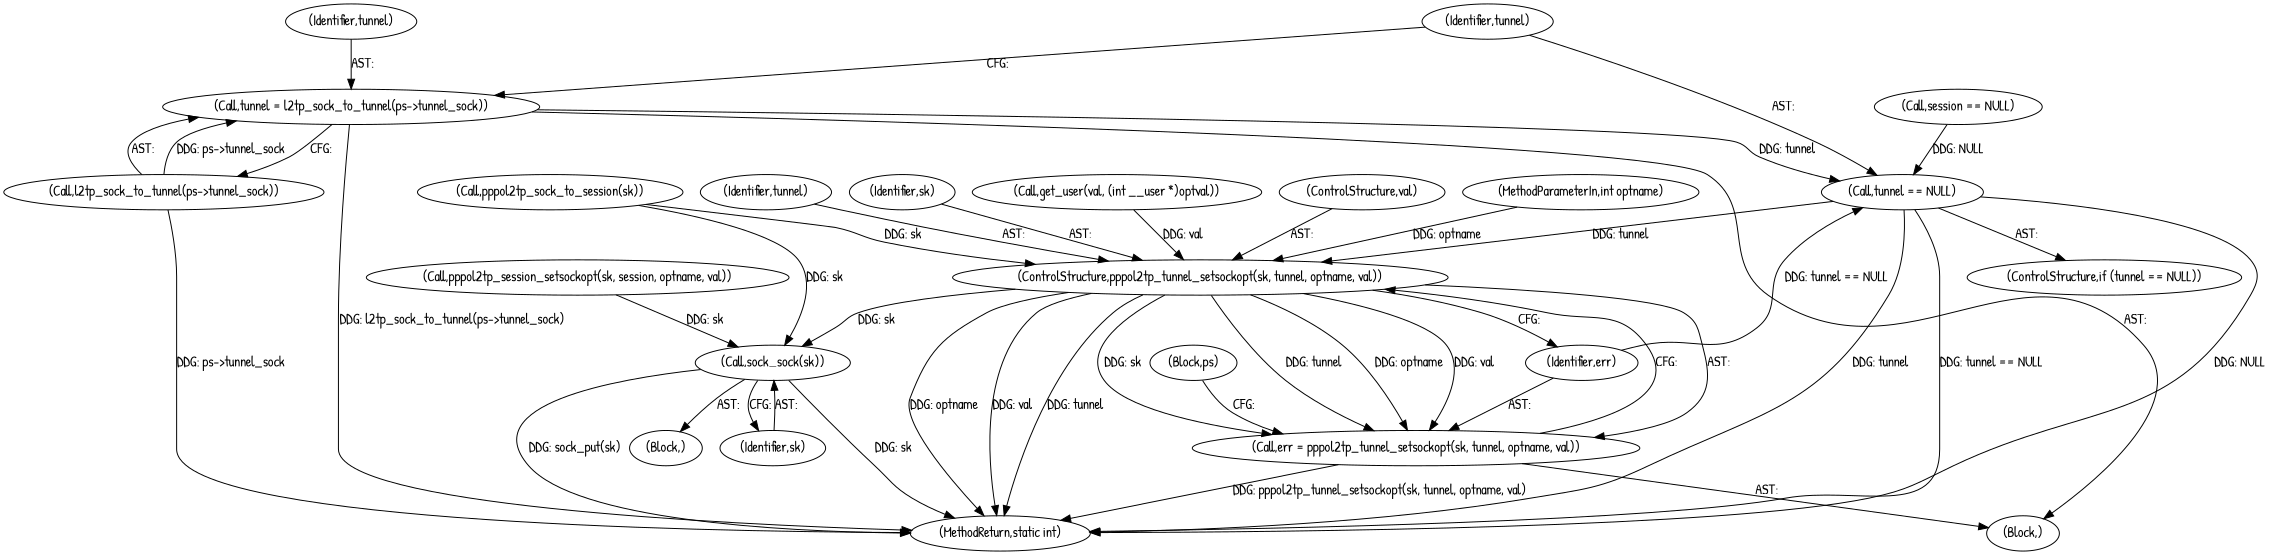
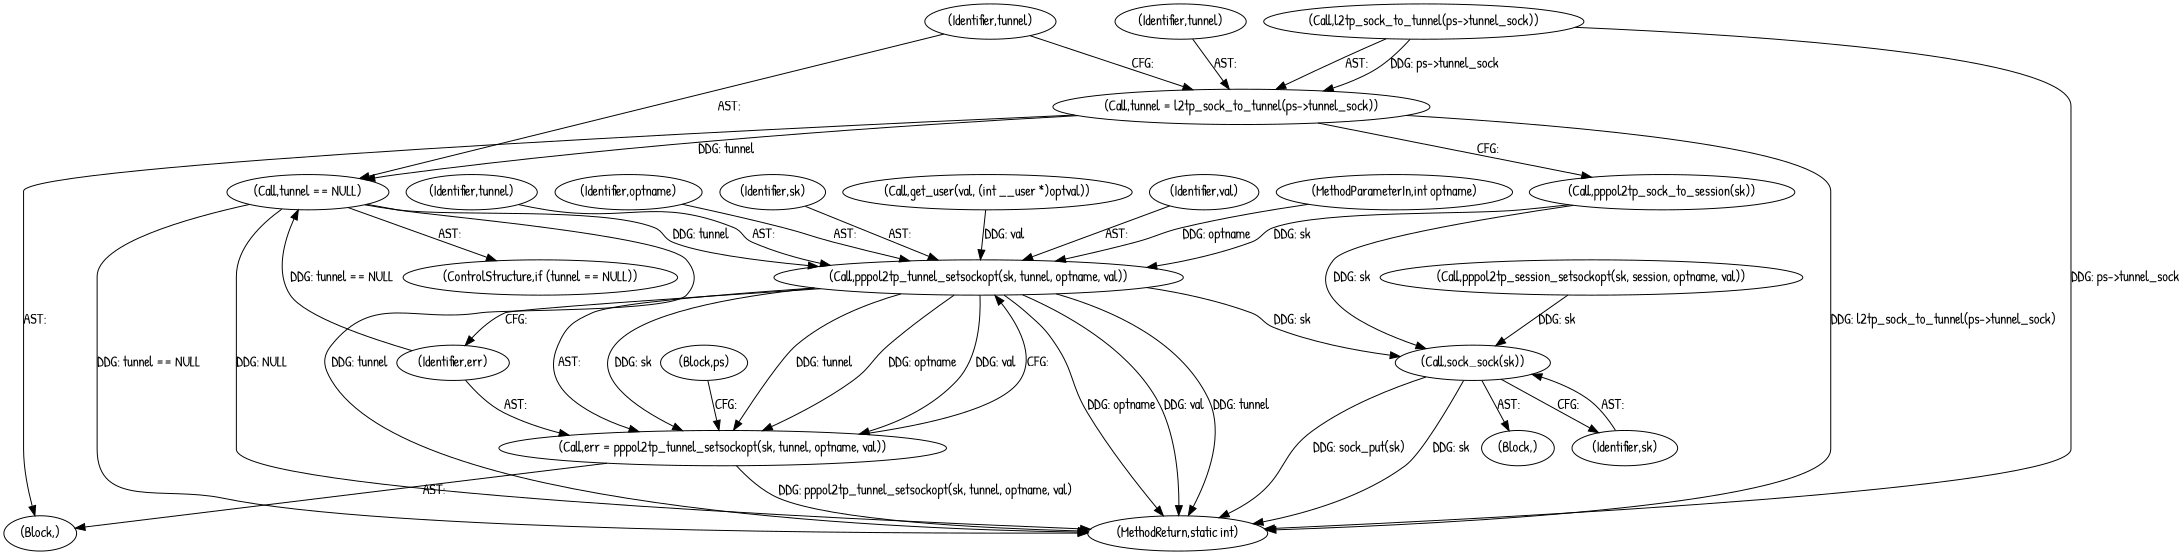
(1958, 107) -> none
(293, 155) -> (1450, 149)
none -> (629, 192)
(1362, 192) -> (1204, 192)
(1200, 277) -> (979, 277)
